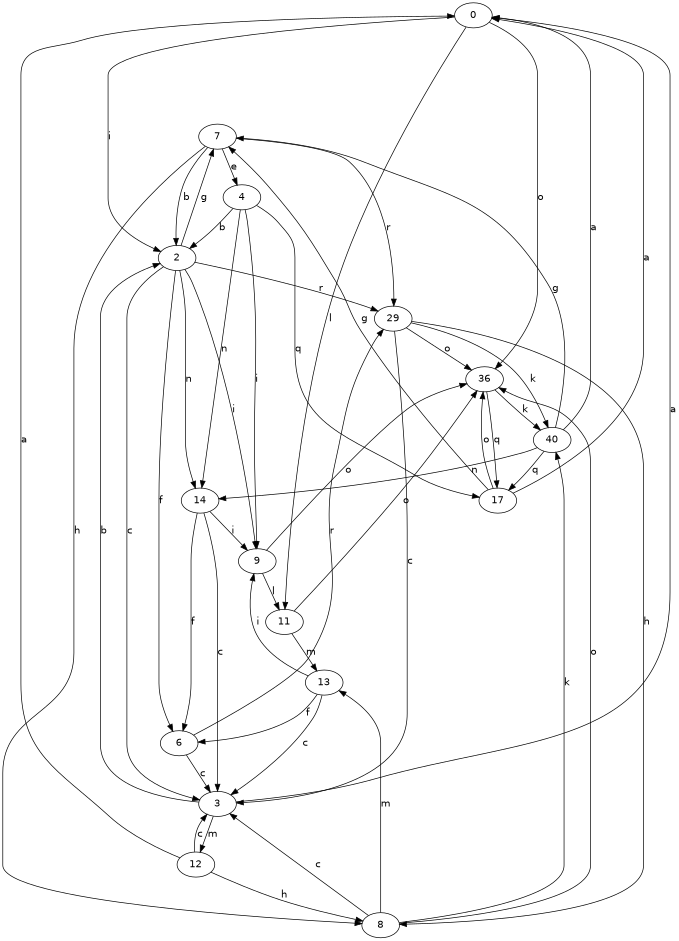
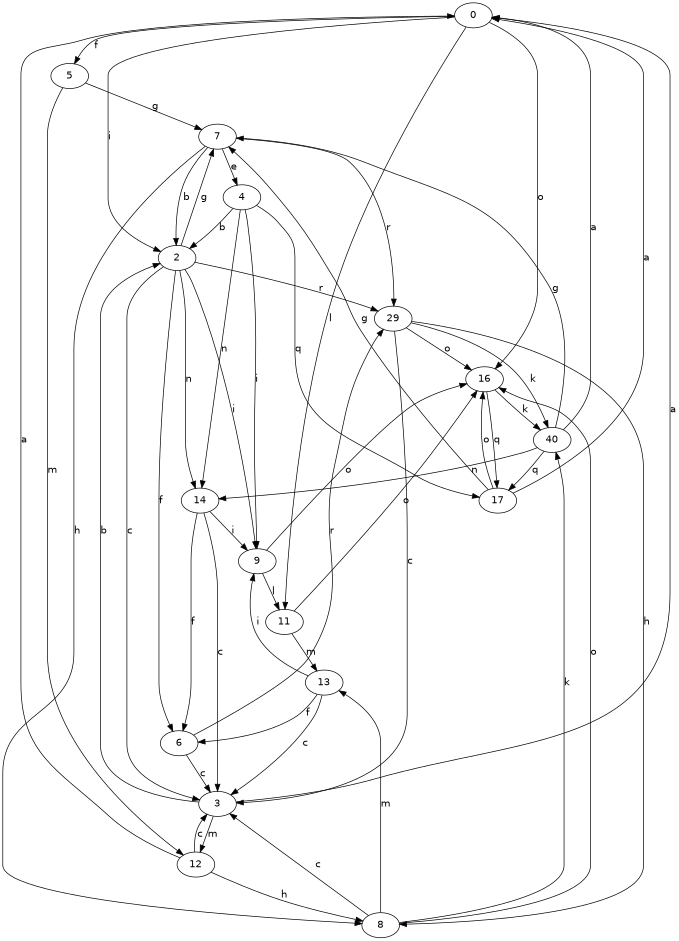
none -> (70, 76)
(485, 379) -> (485, 379)
